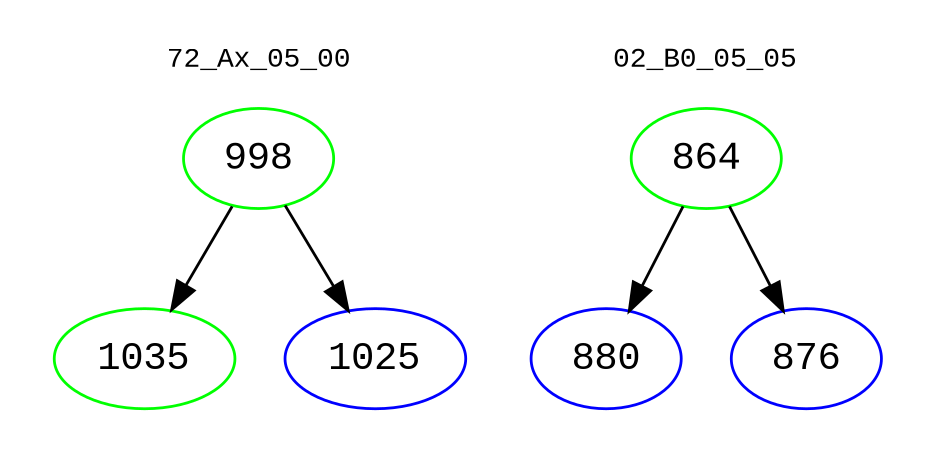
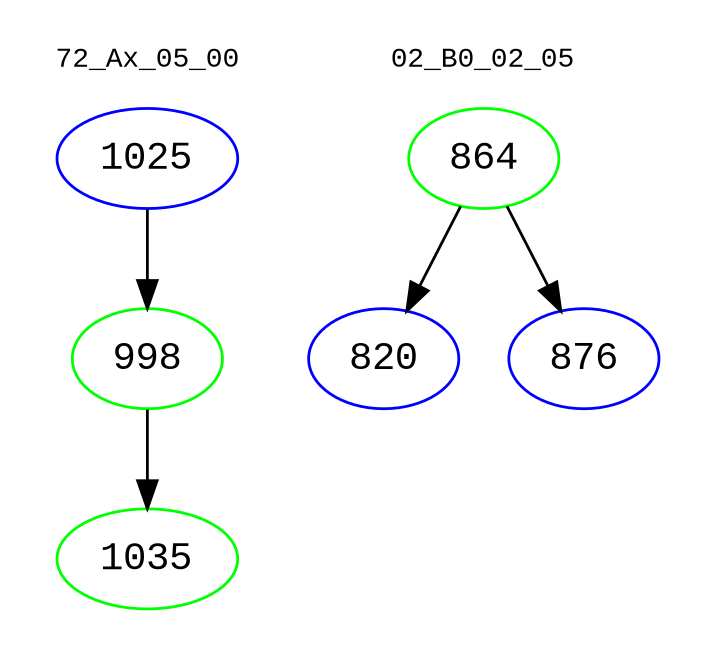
(706, 60) -> (484, 60)
(309, 246) -> (147, 245)
(606, 359) -> (384, 359)
